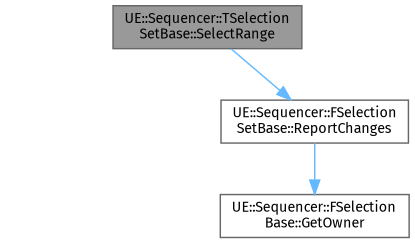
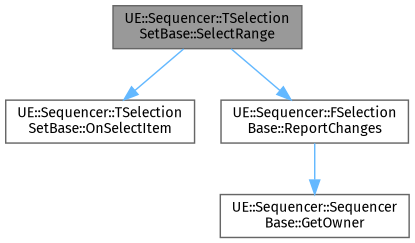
none -> (100, 122)
(315, 122) -> (315, 122)
(315, 216) -> (315, 216)
